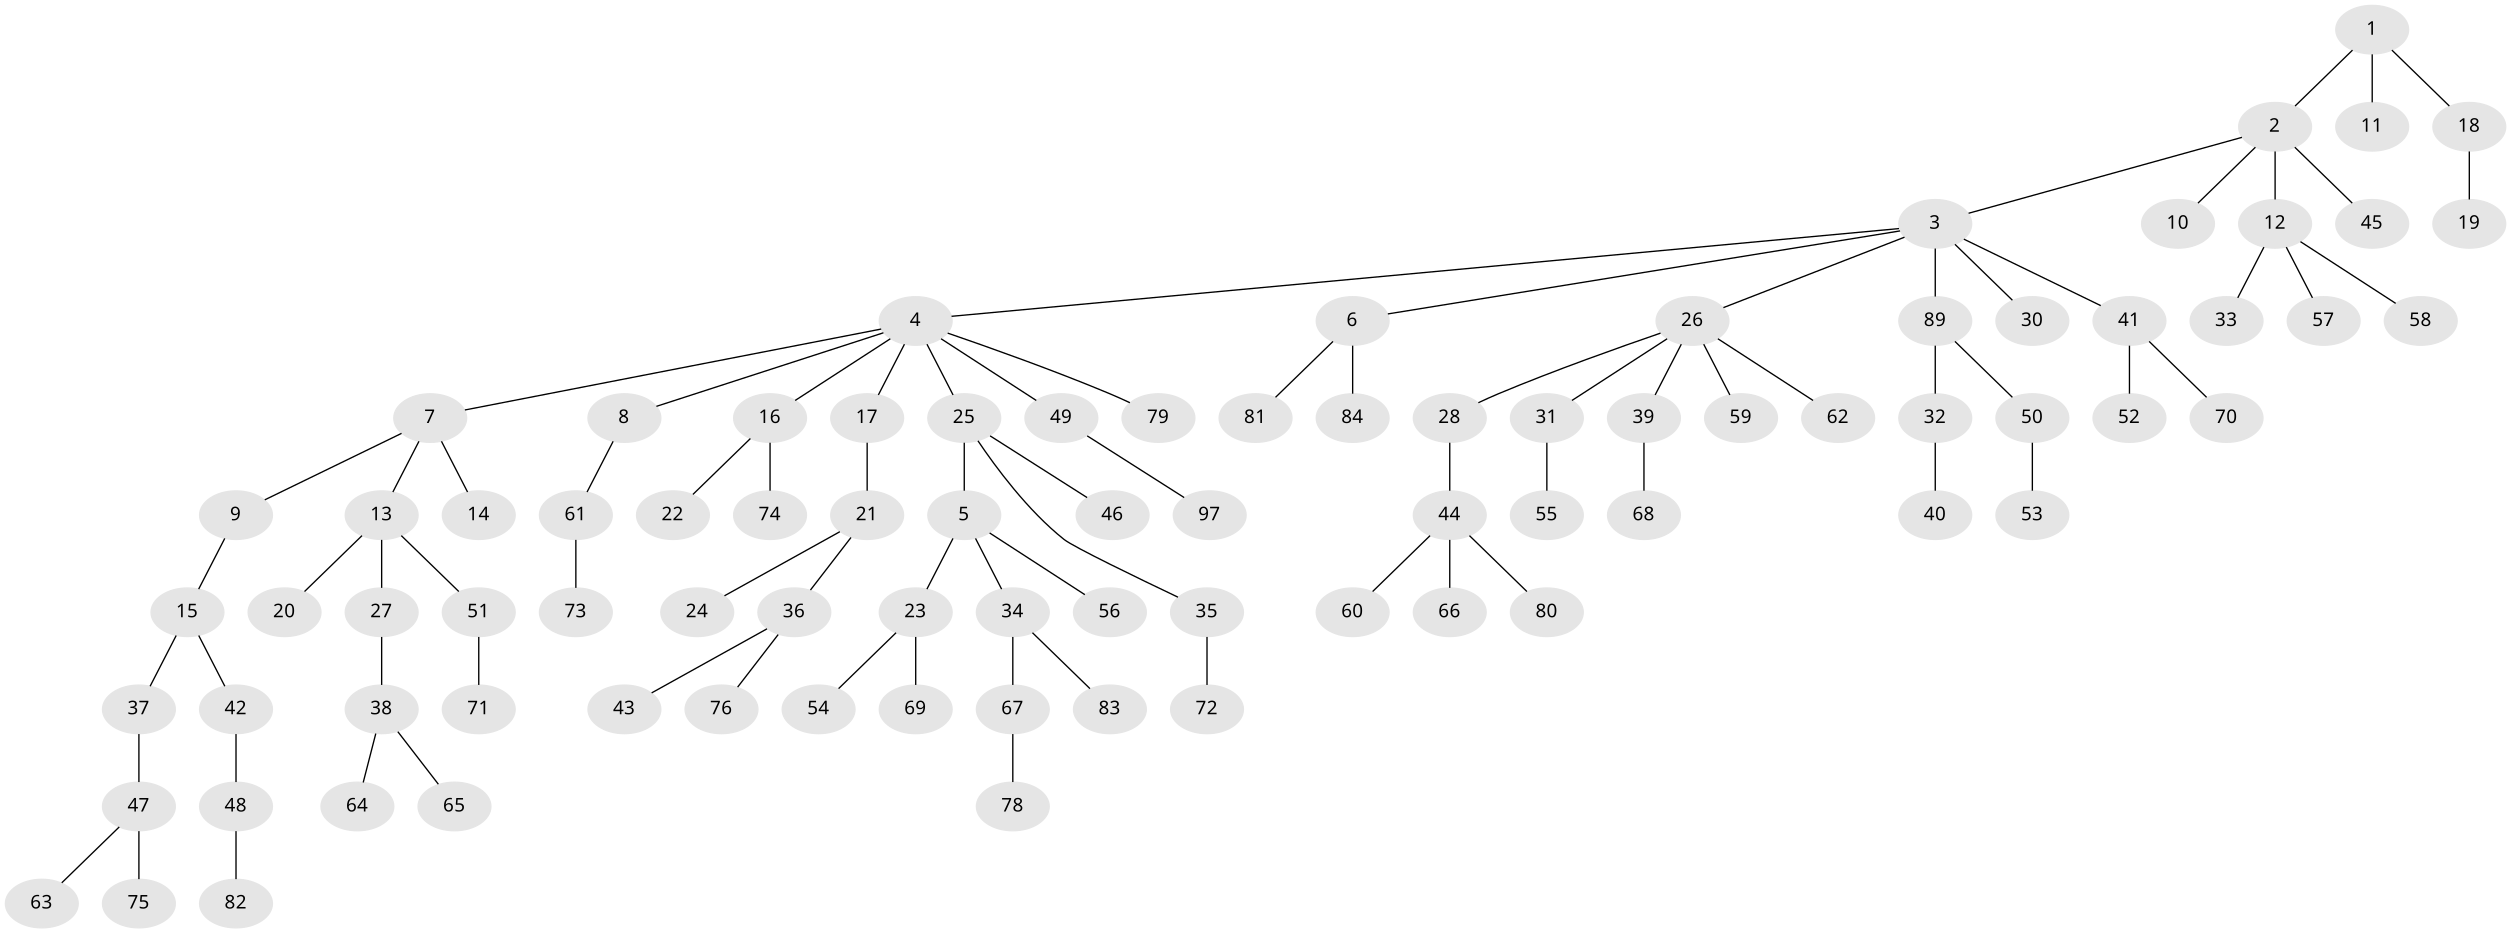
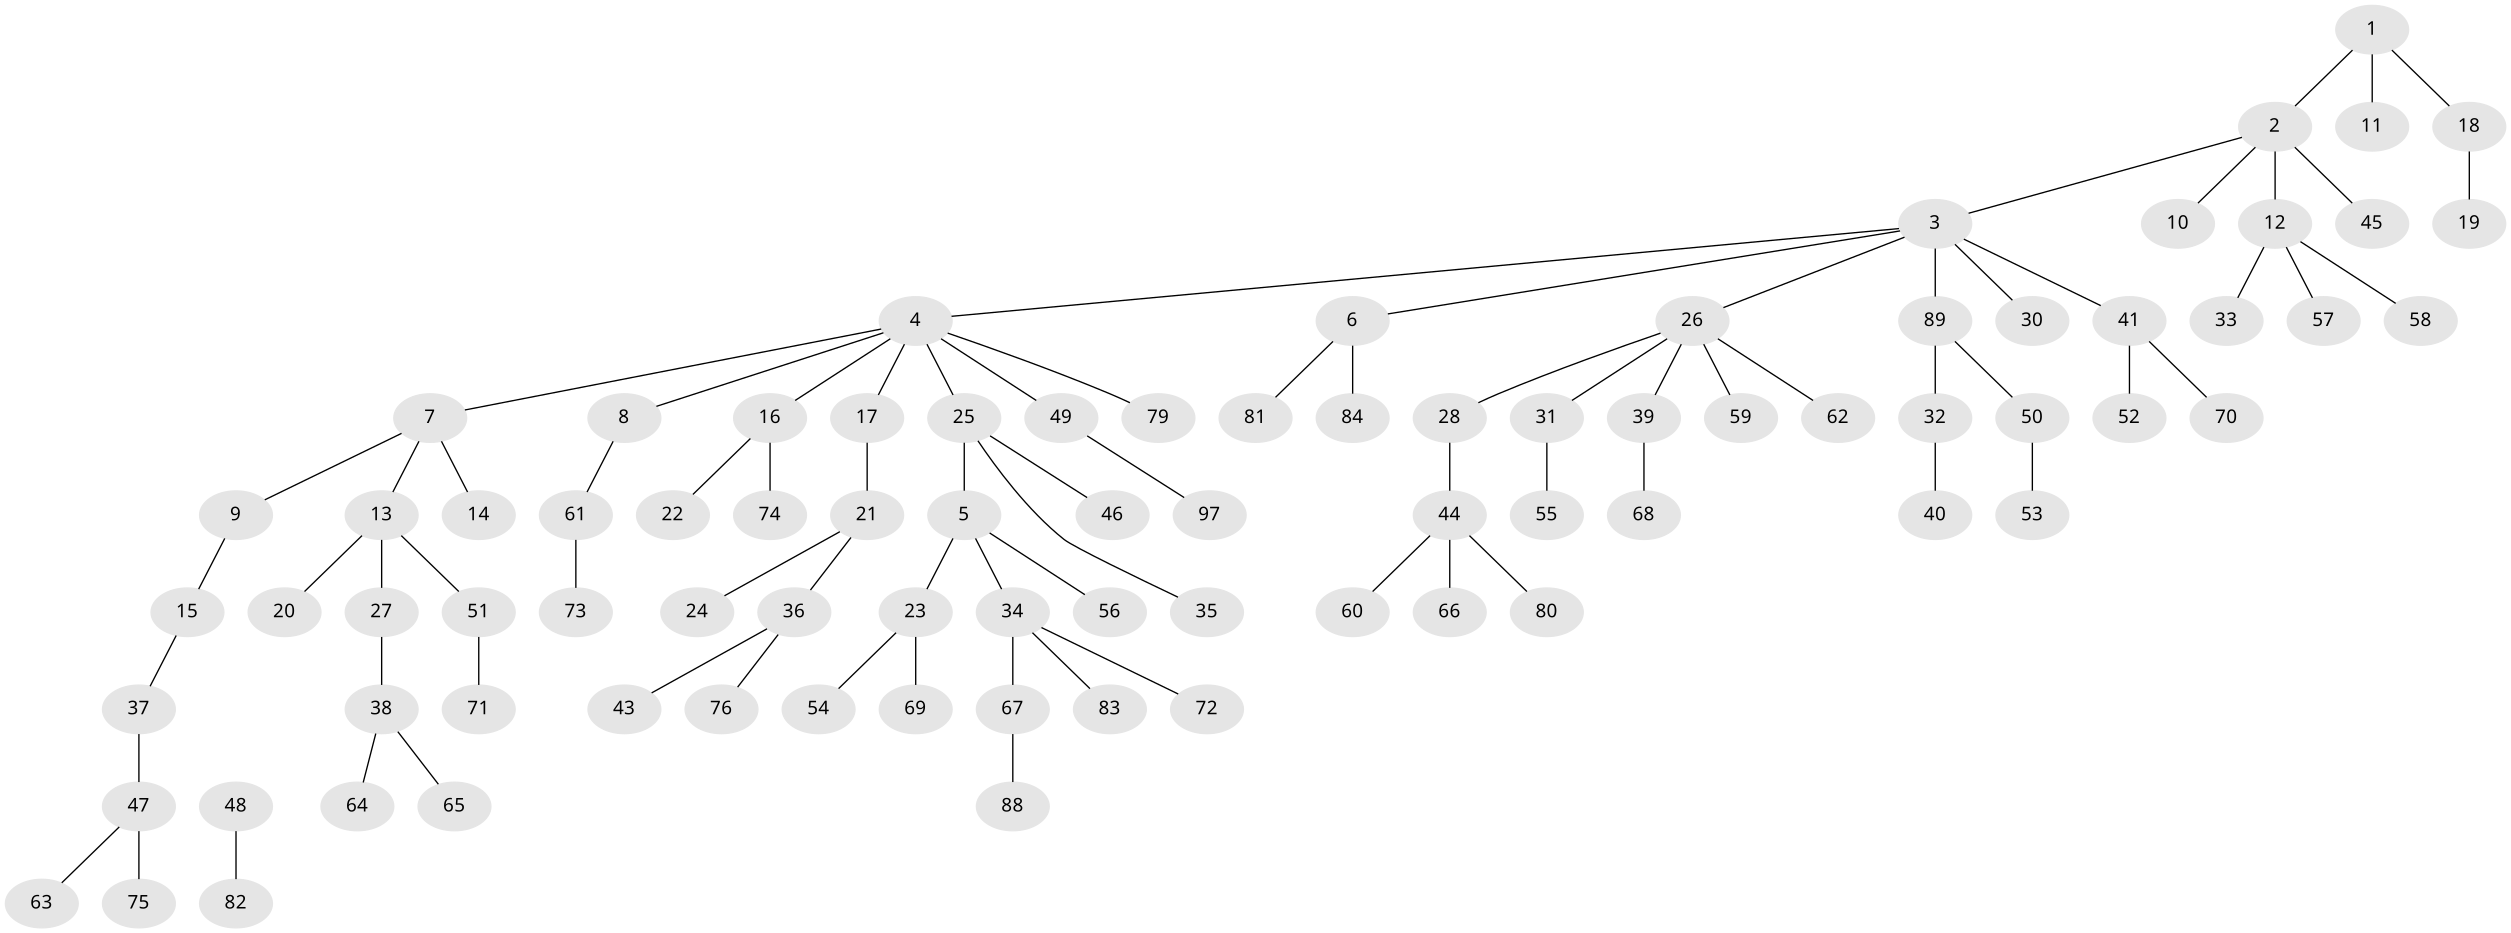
(1207, 661) -> (1110, 661)
(236, 709) -> none
(1013, 806) -> (1013, 806)
